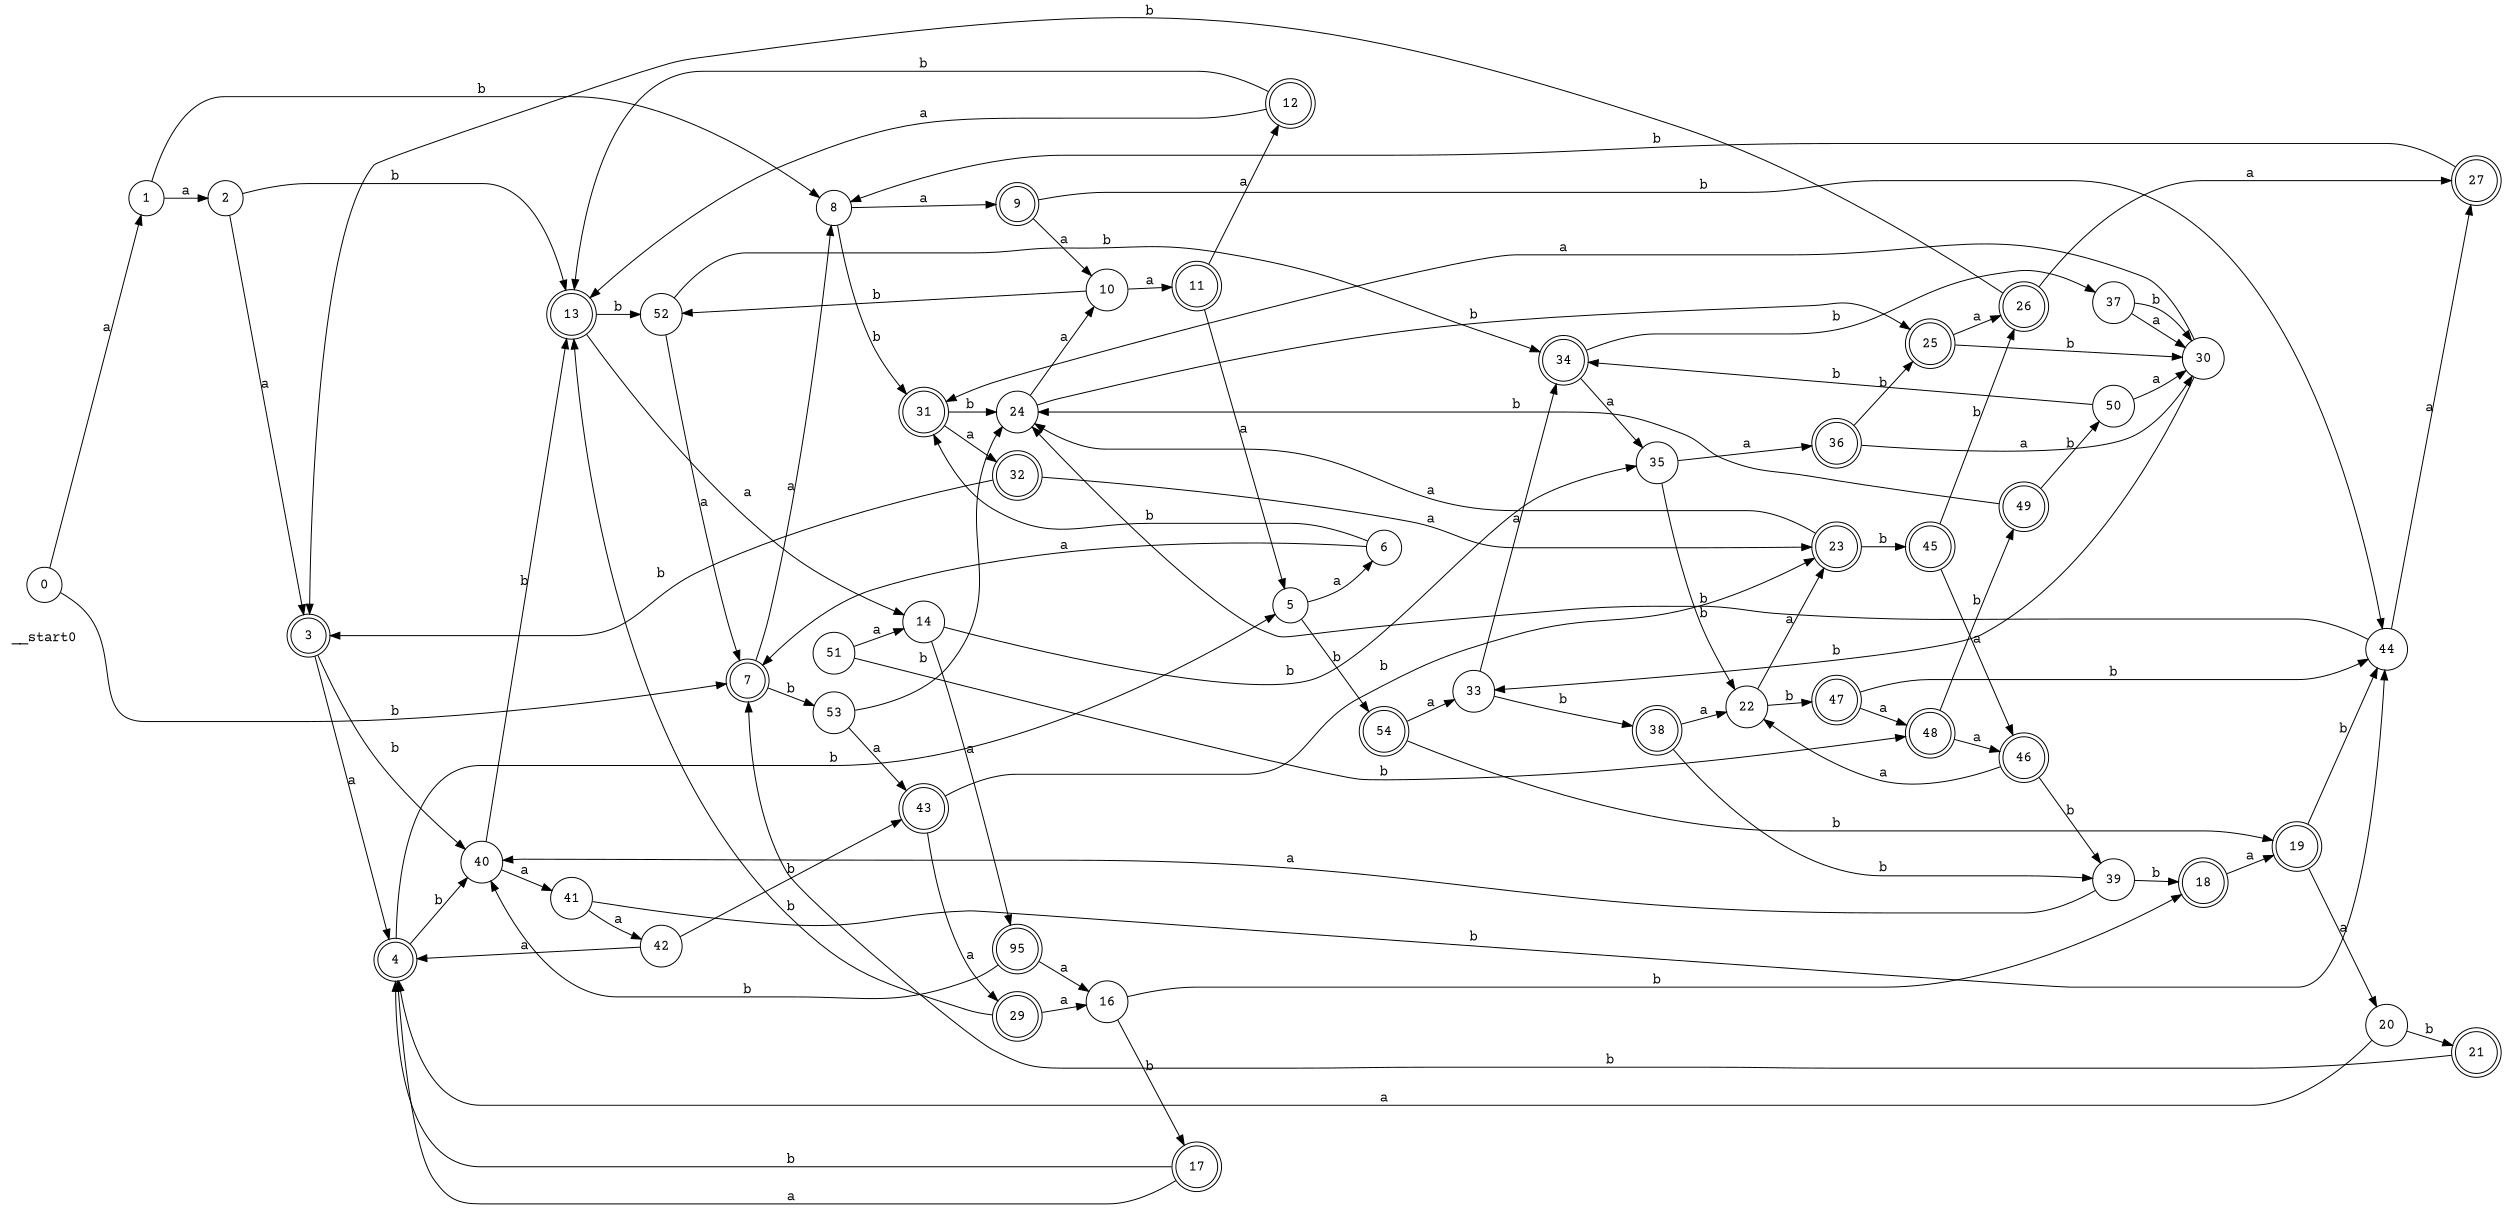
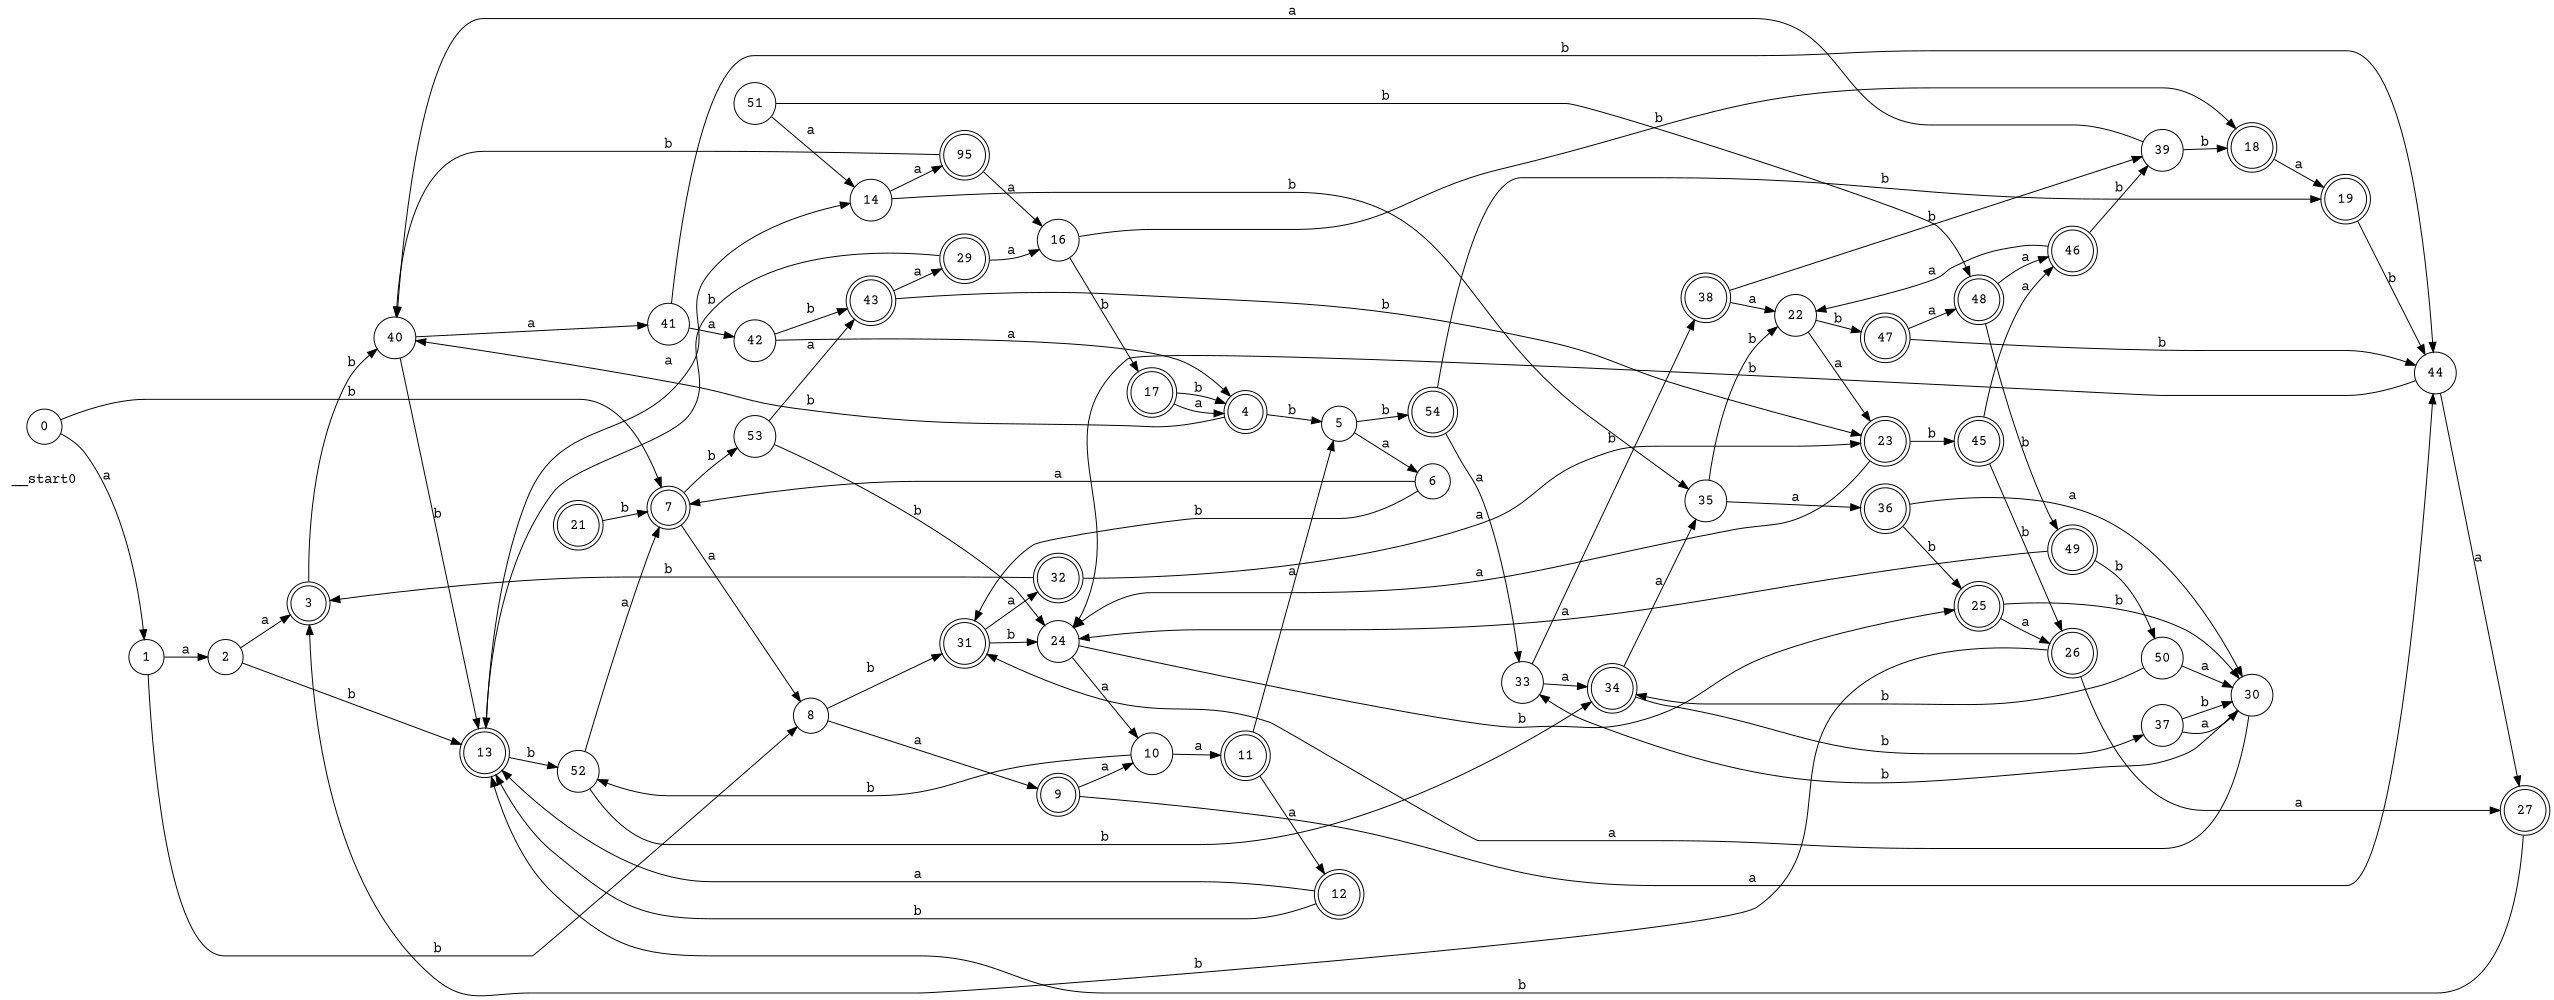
(1657, 147) -> (1520, 993)
(1704, 185) -> (1753, 878)
(1517, 405) -> (1565, 612)
(351, 793) -> none
(2387, 1025) -> none
